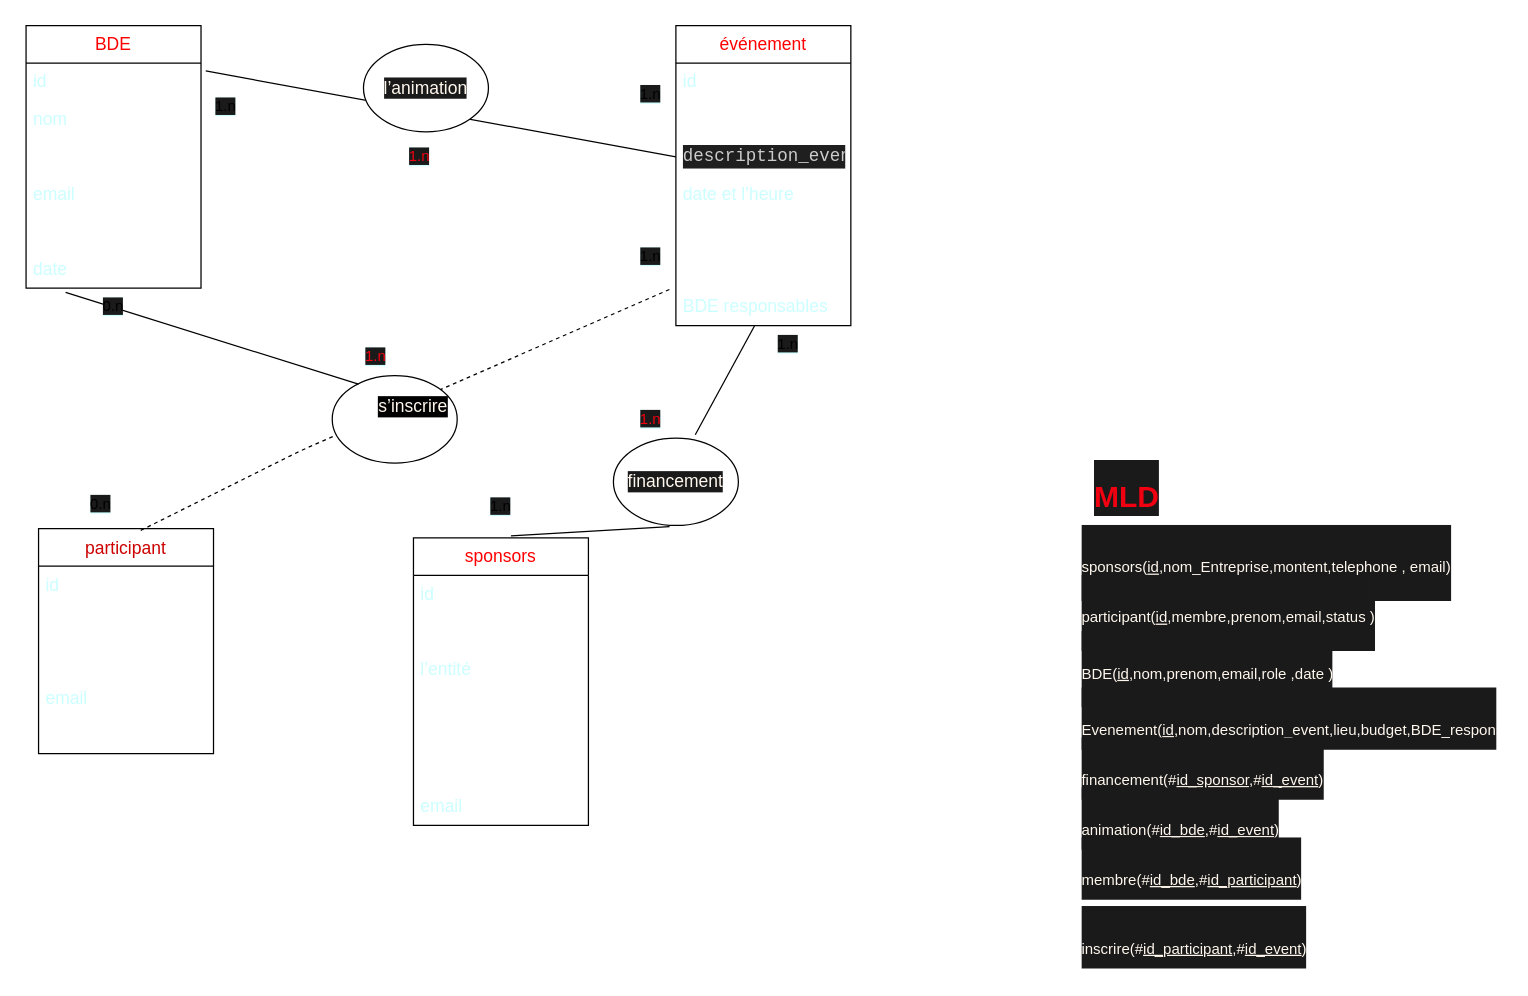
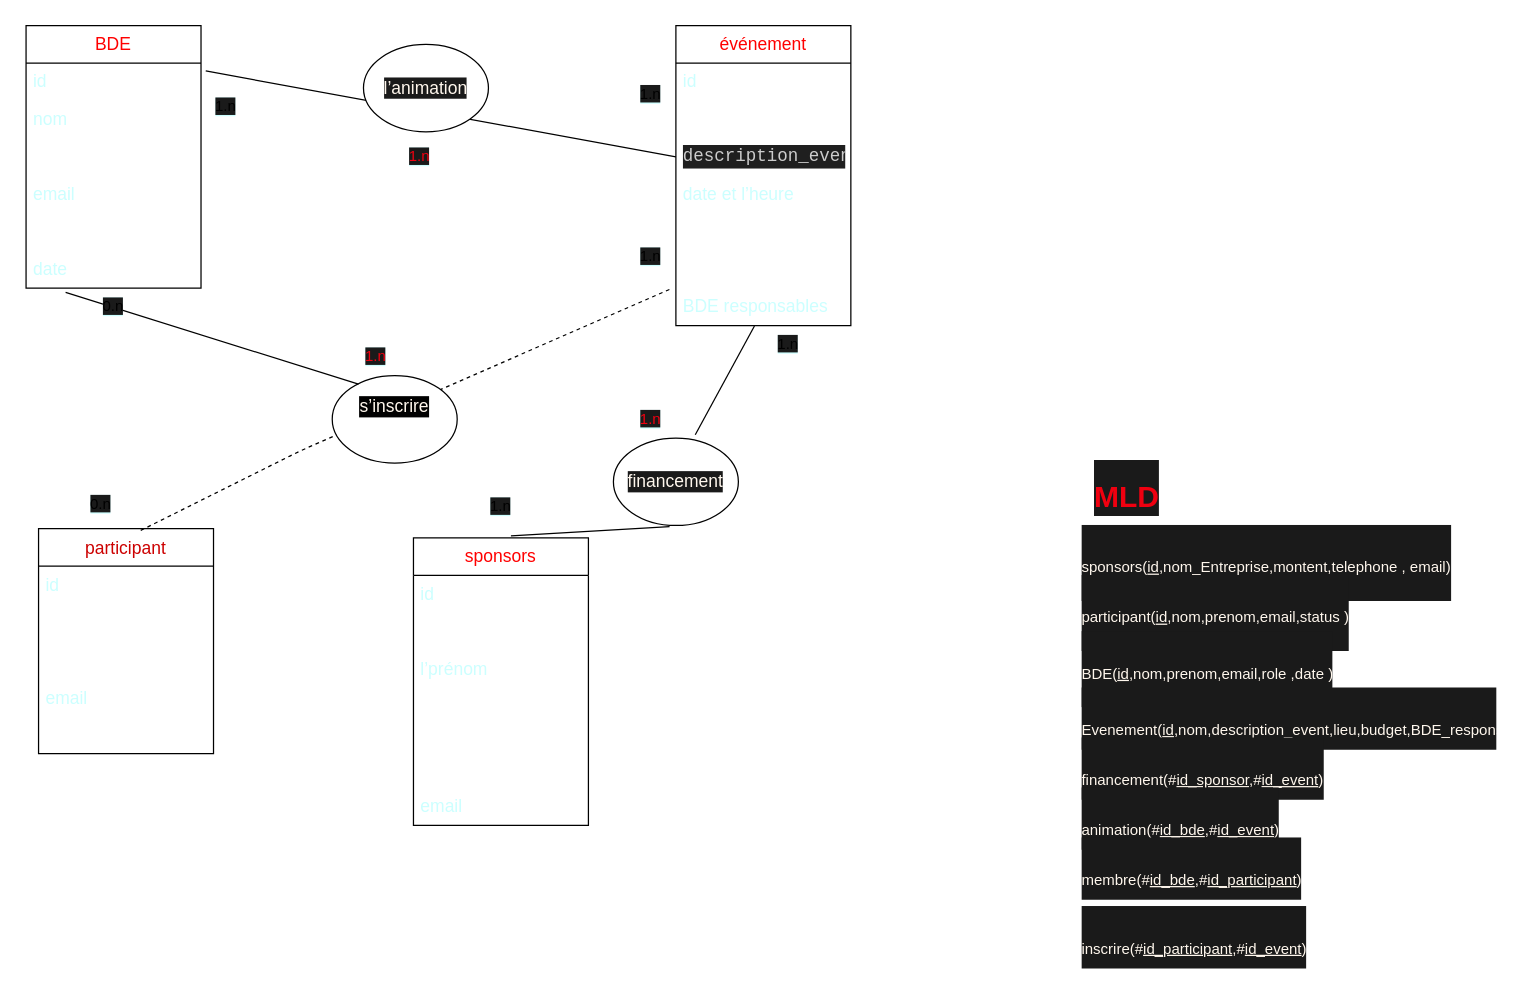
(413, 407) -> (394, 407)
(1243, 585) -> (1230, 585)
(450, 669) -> (452, 669)
